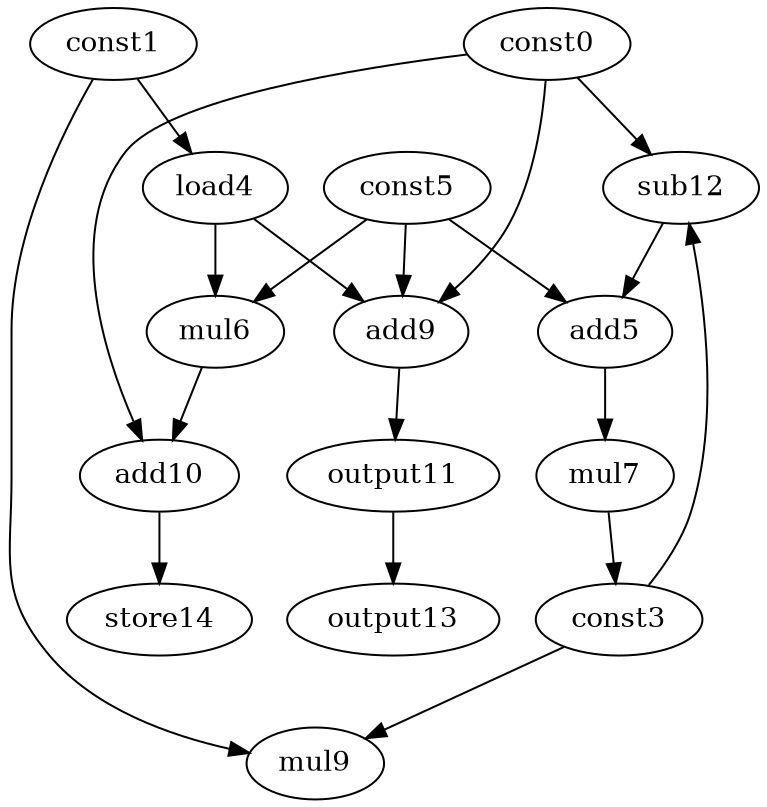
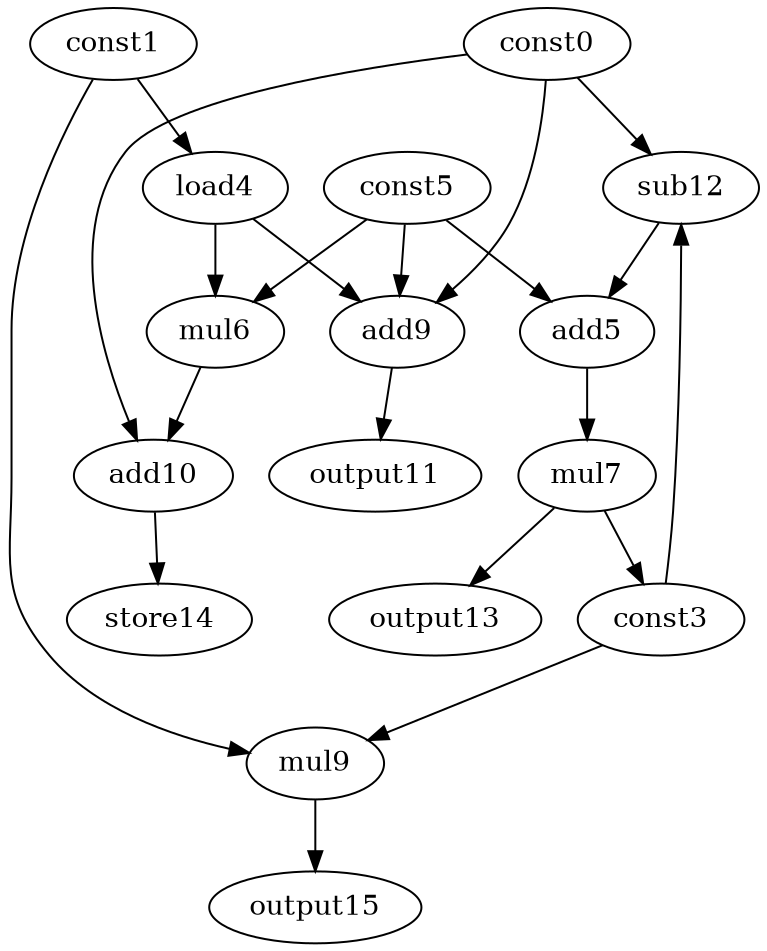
(393, 538) -> (520, 540)
none -> (315, 907)
